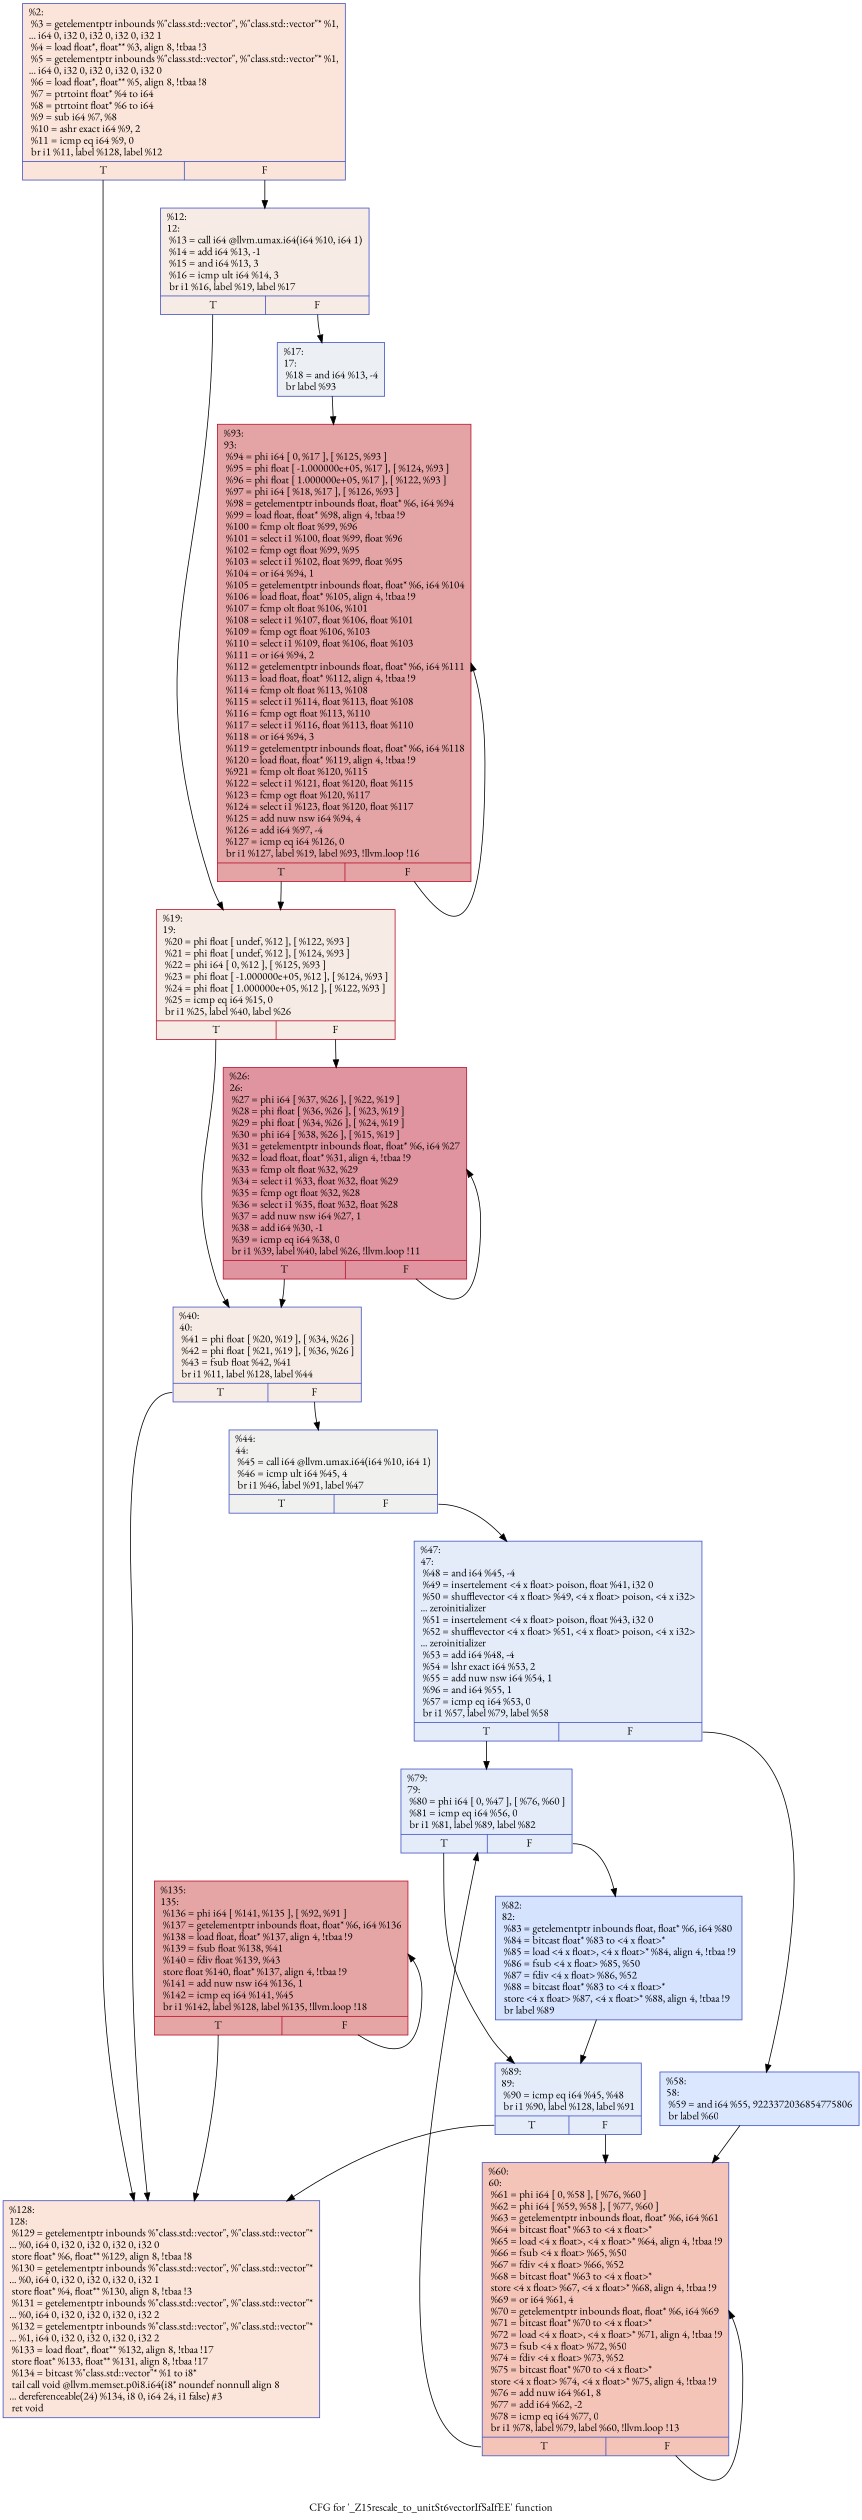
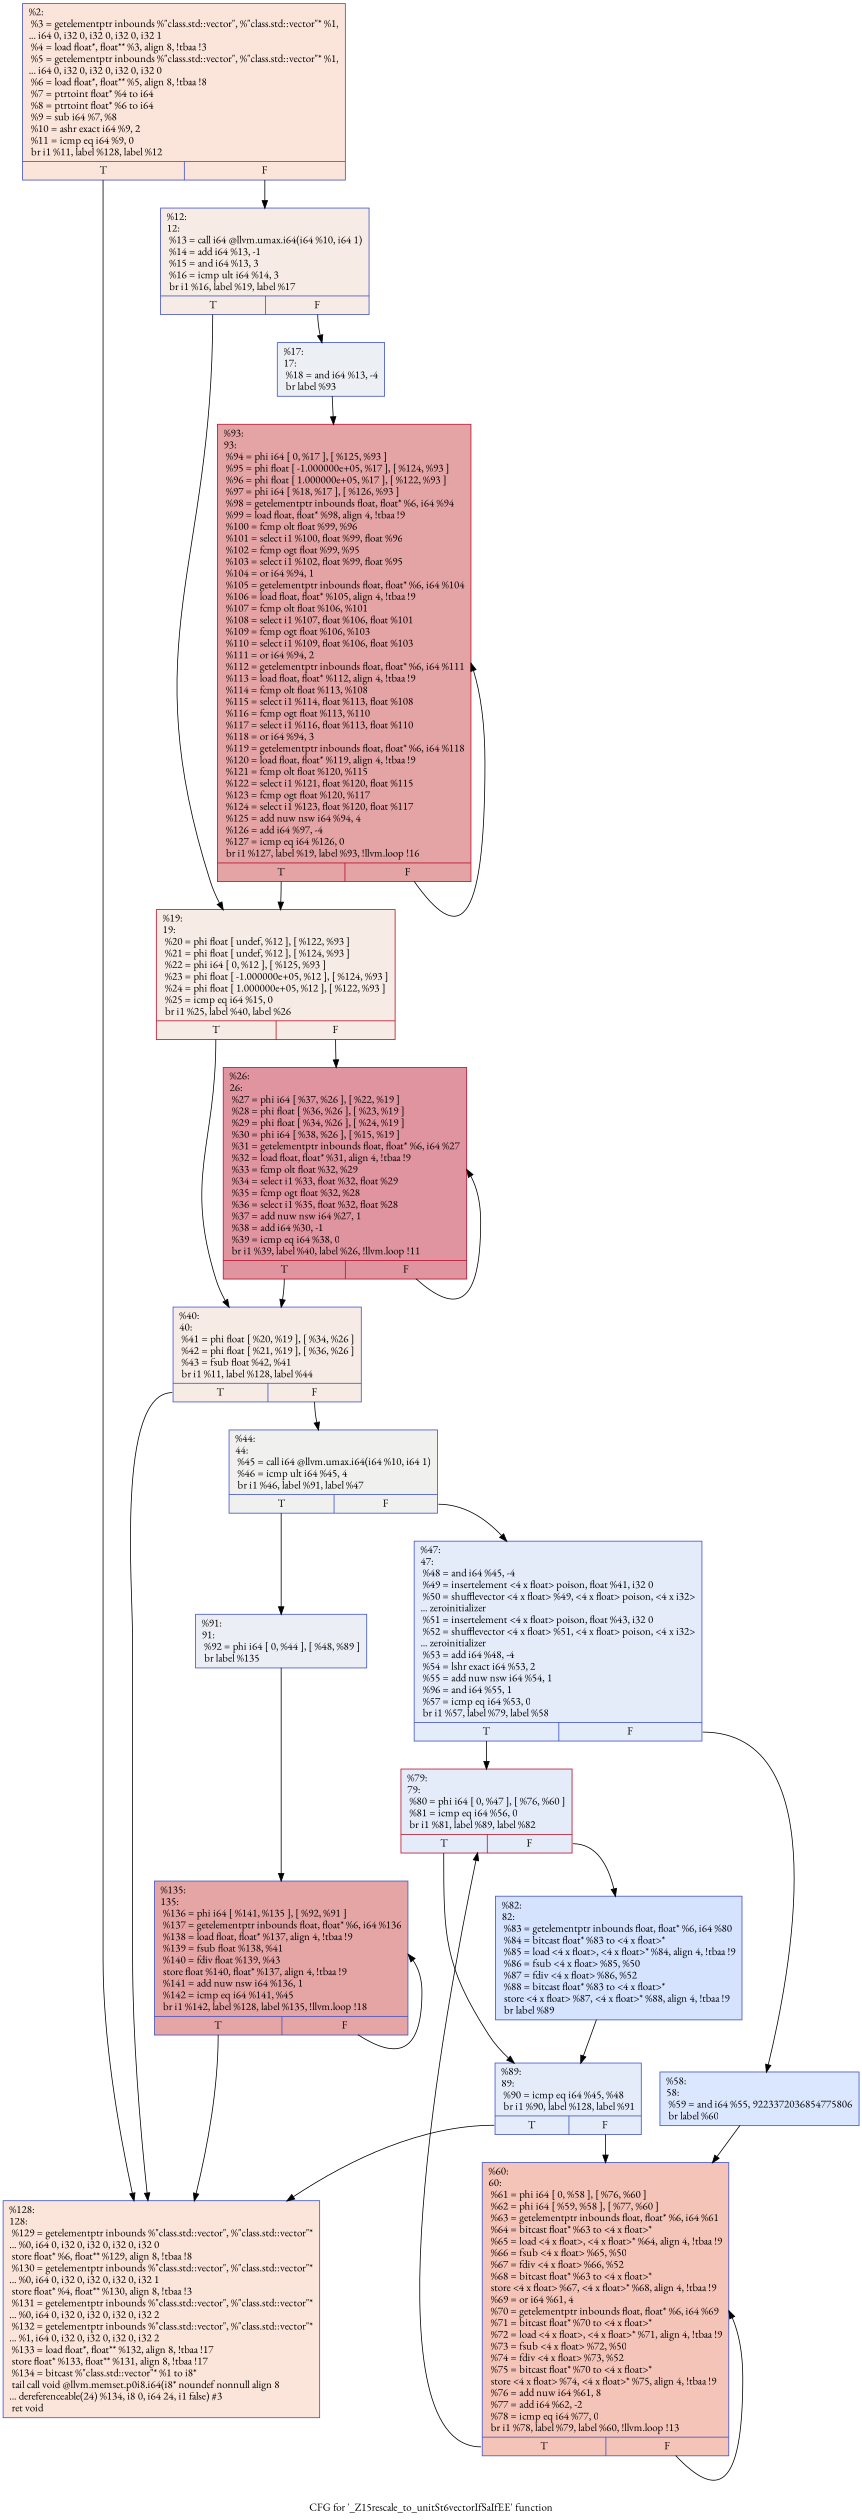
(296, 772) -> (296, 772)
none -> (281, 1641)
(486, 1811) -> (486, 1811)
(281, 1958) -> (281, 1958)
